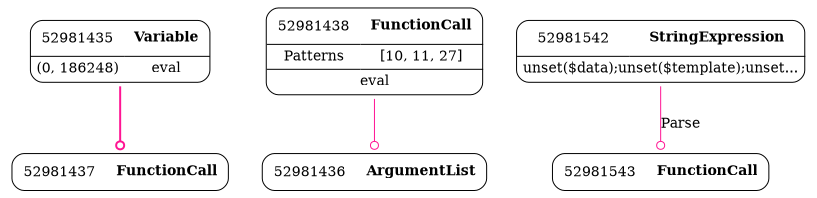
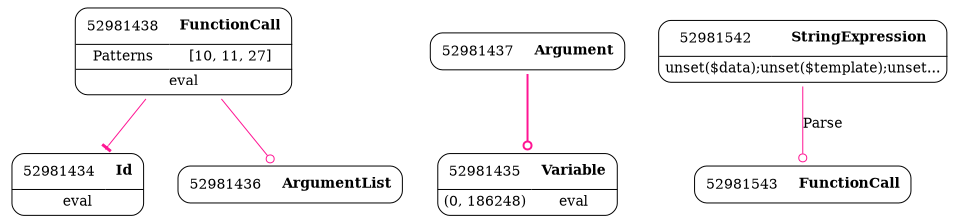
(120, 114) -> (528, 108)
(167, 171) -> (574, 50)
none -> (78, 184)
